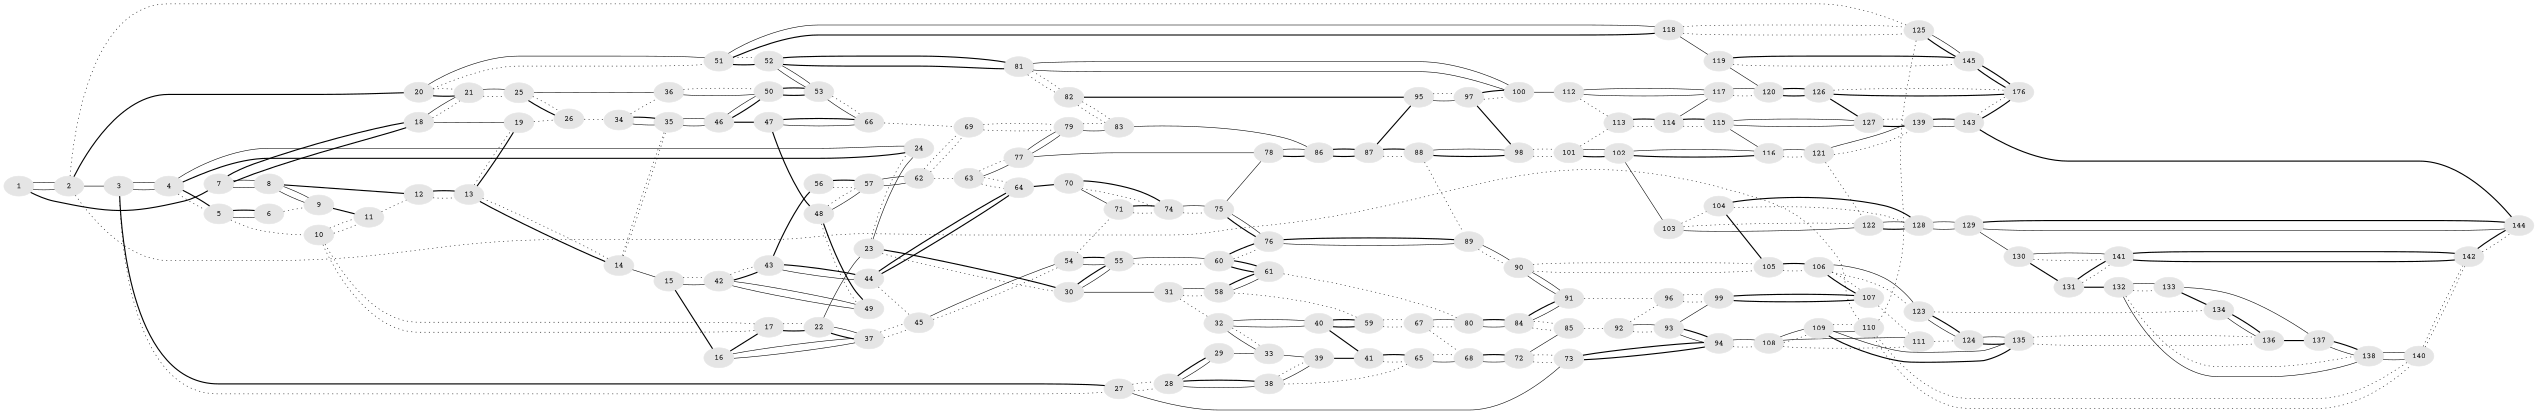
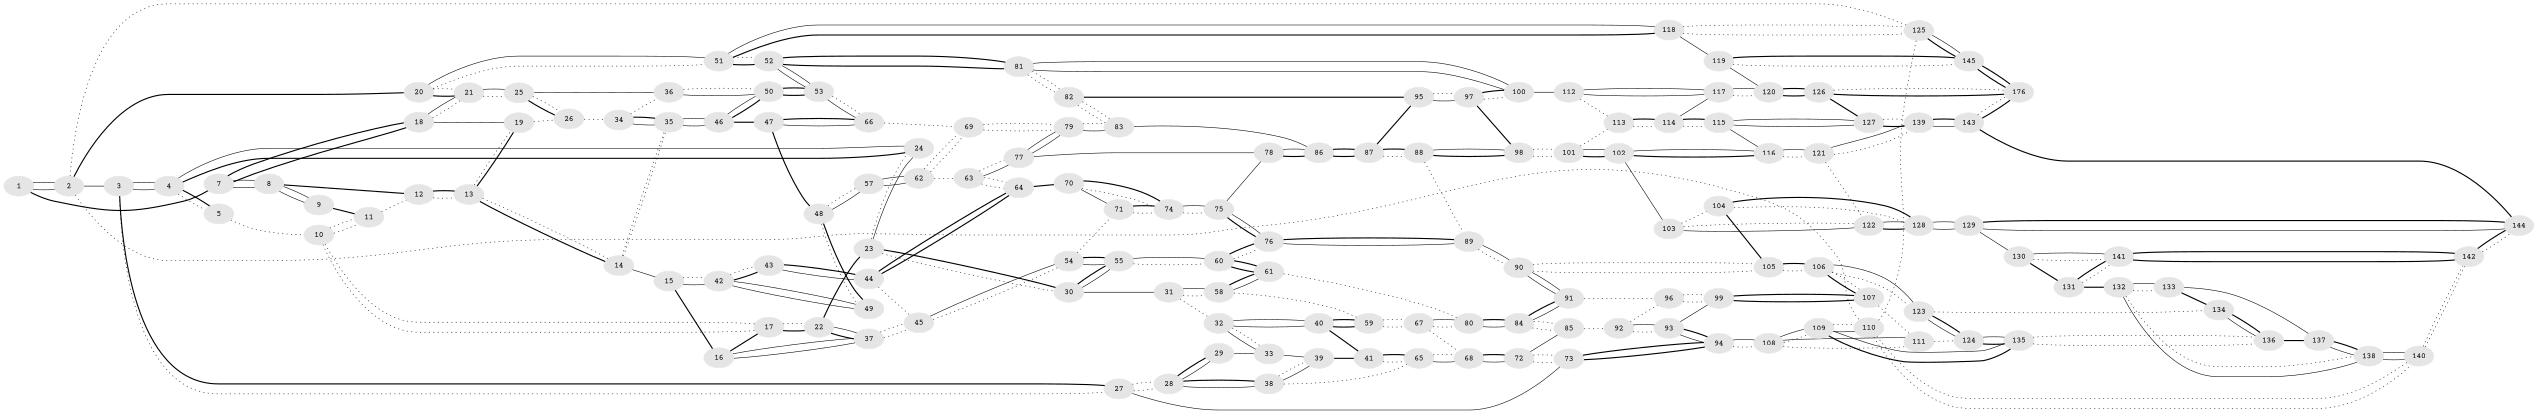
(819, 184) -> none
(269, 214) -> none
(840, 286) -> (840, 286)
